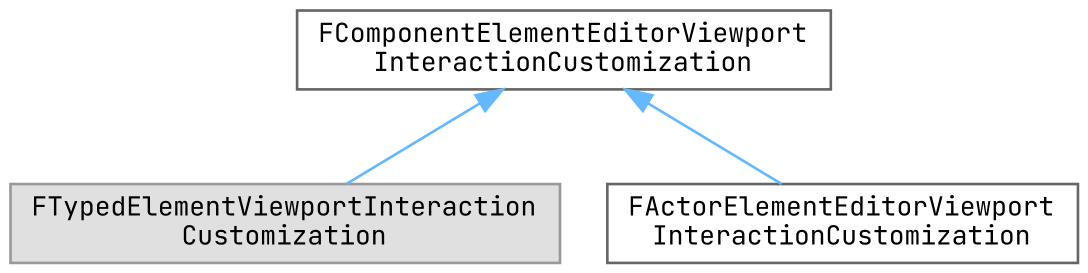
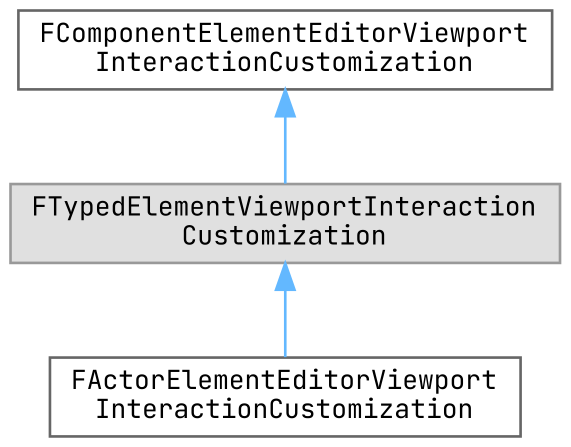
(715, 144) -> (285, 324)
